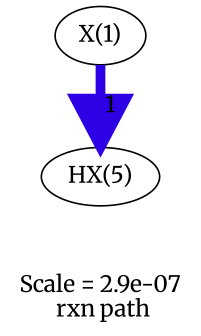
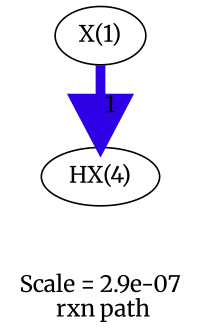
(100, 177) -> (100, 177)
